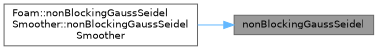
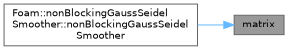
(304, 25) -> (259, 25)
